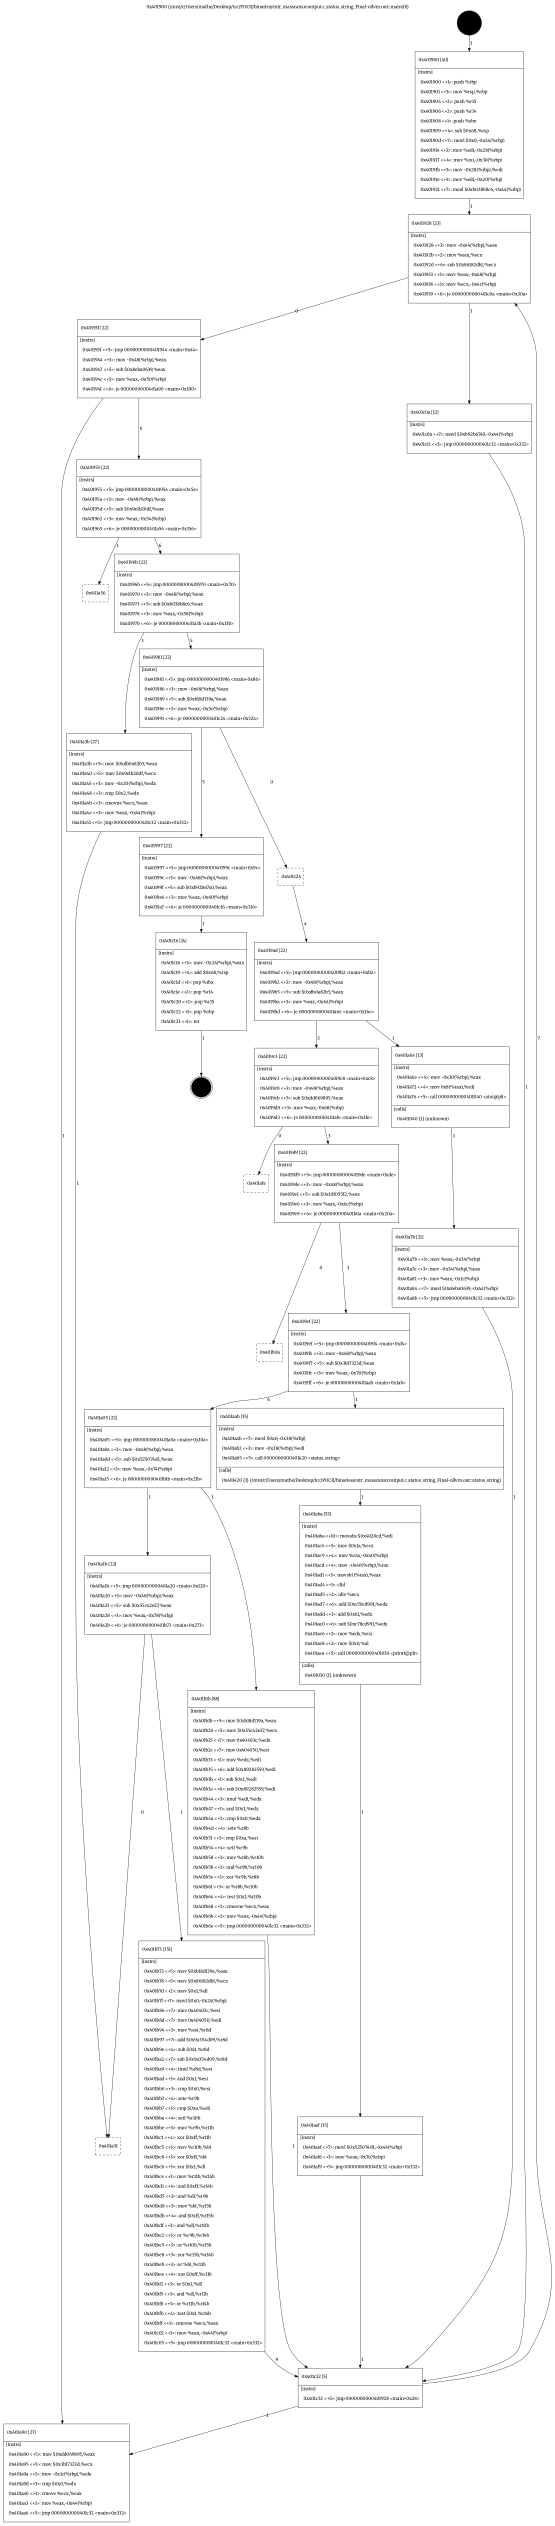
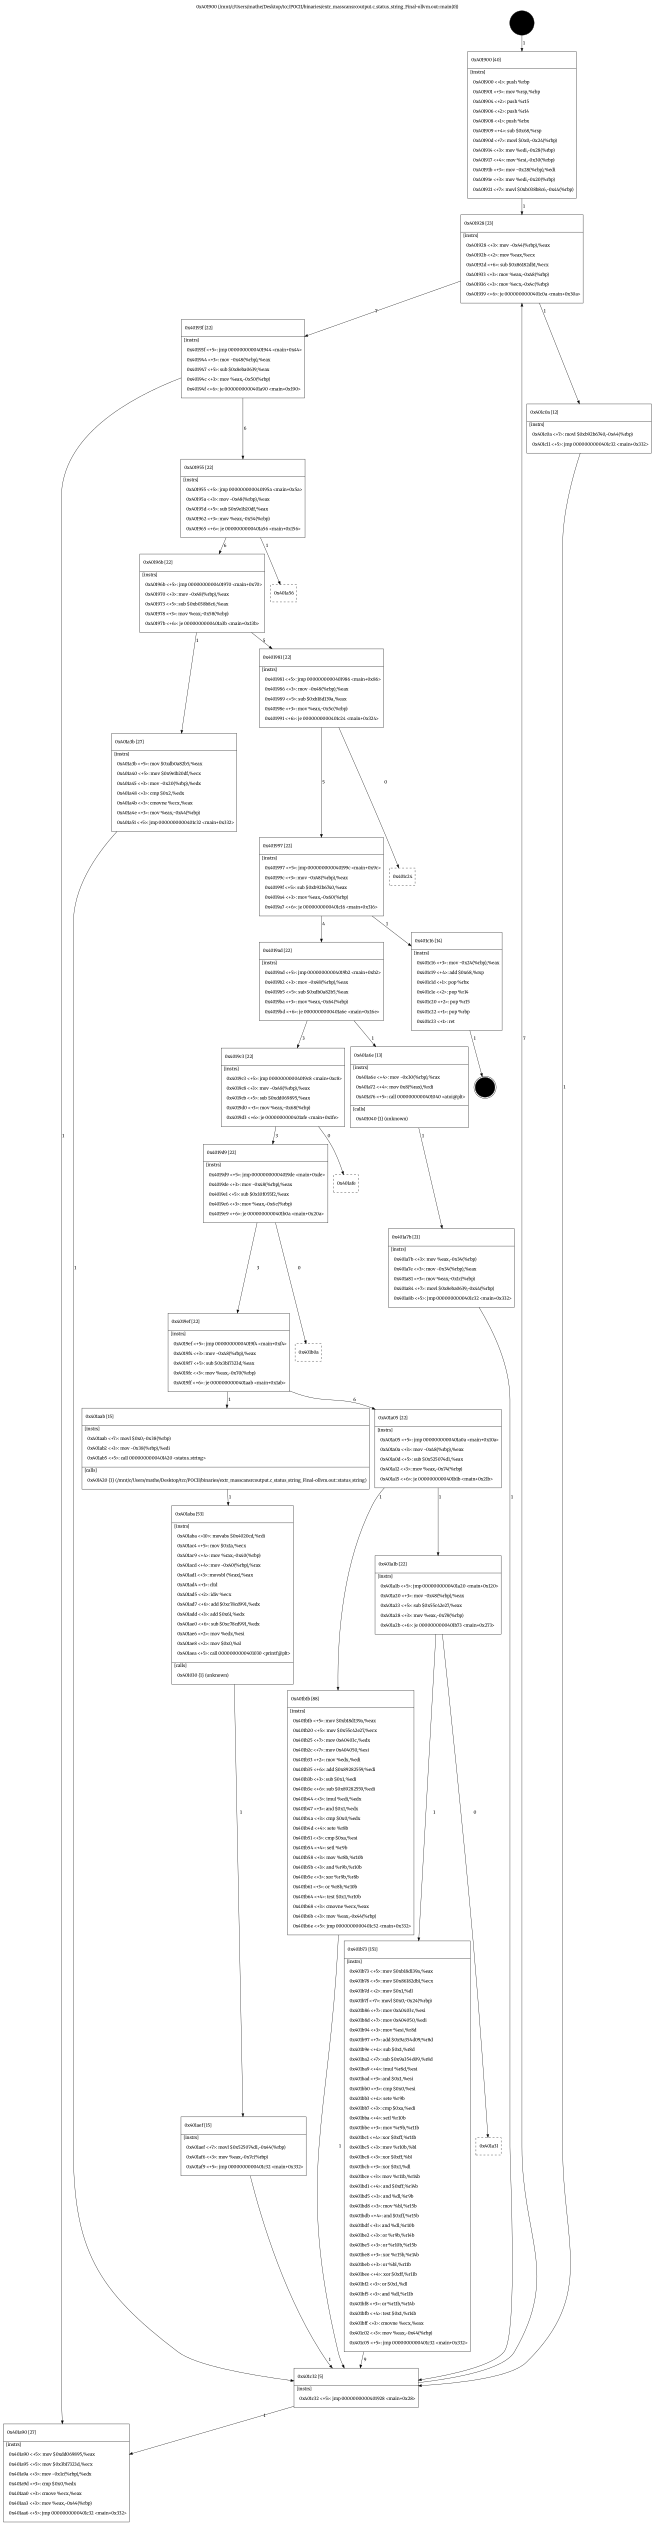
(296, 311) -> (376, 311)
(299, 912) -> (321, 927)
(76, 1481) -> (73, 1663)
